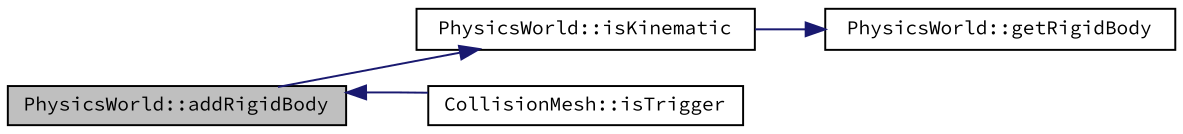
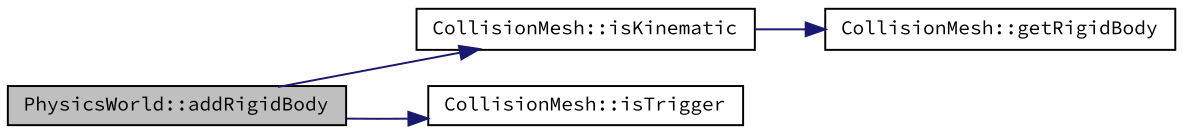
(586, 29) -> (586, 29)
(1000, 29) -> (1000, 29)
(397, 92) -> (377, 119)
